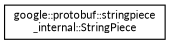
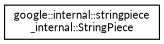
(85, 22) -> (82, 22)
